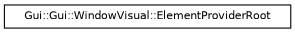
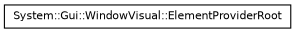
(148, 17) -> (148, 17)
